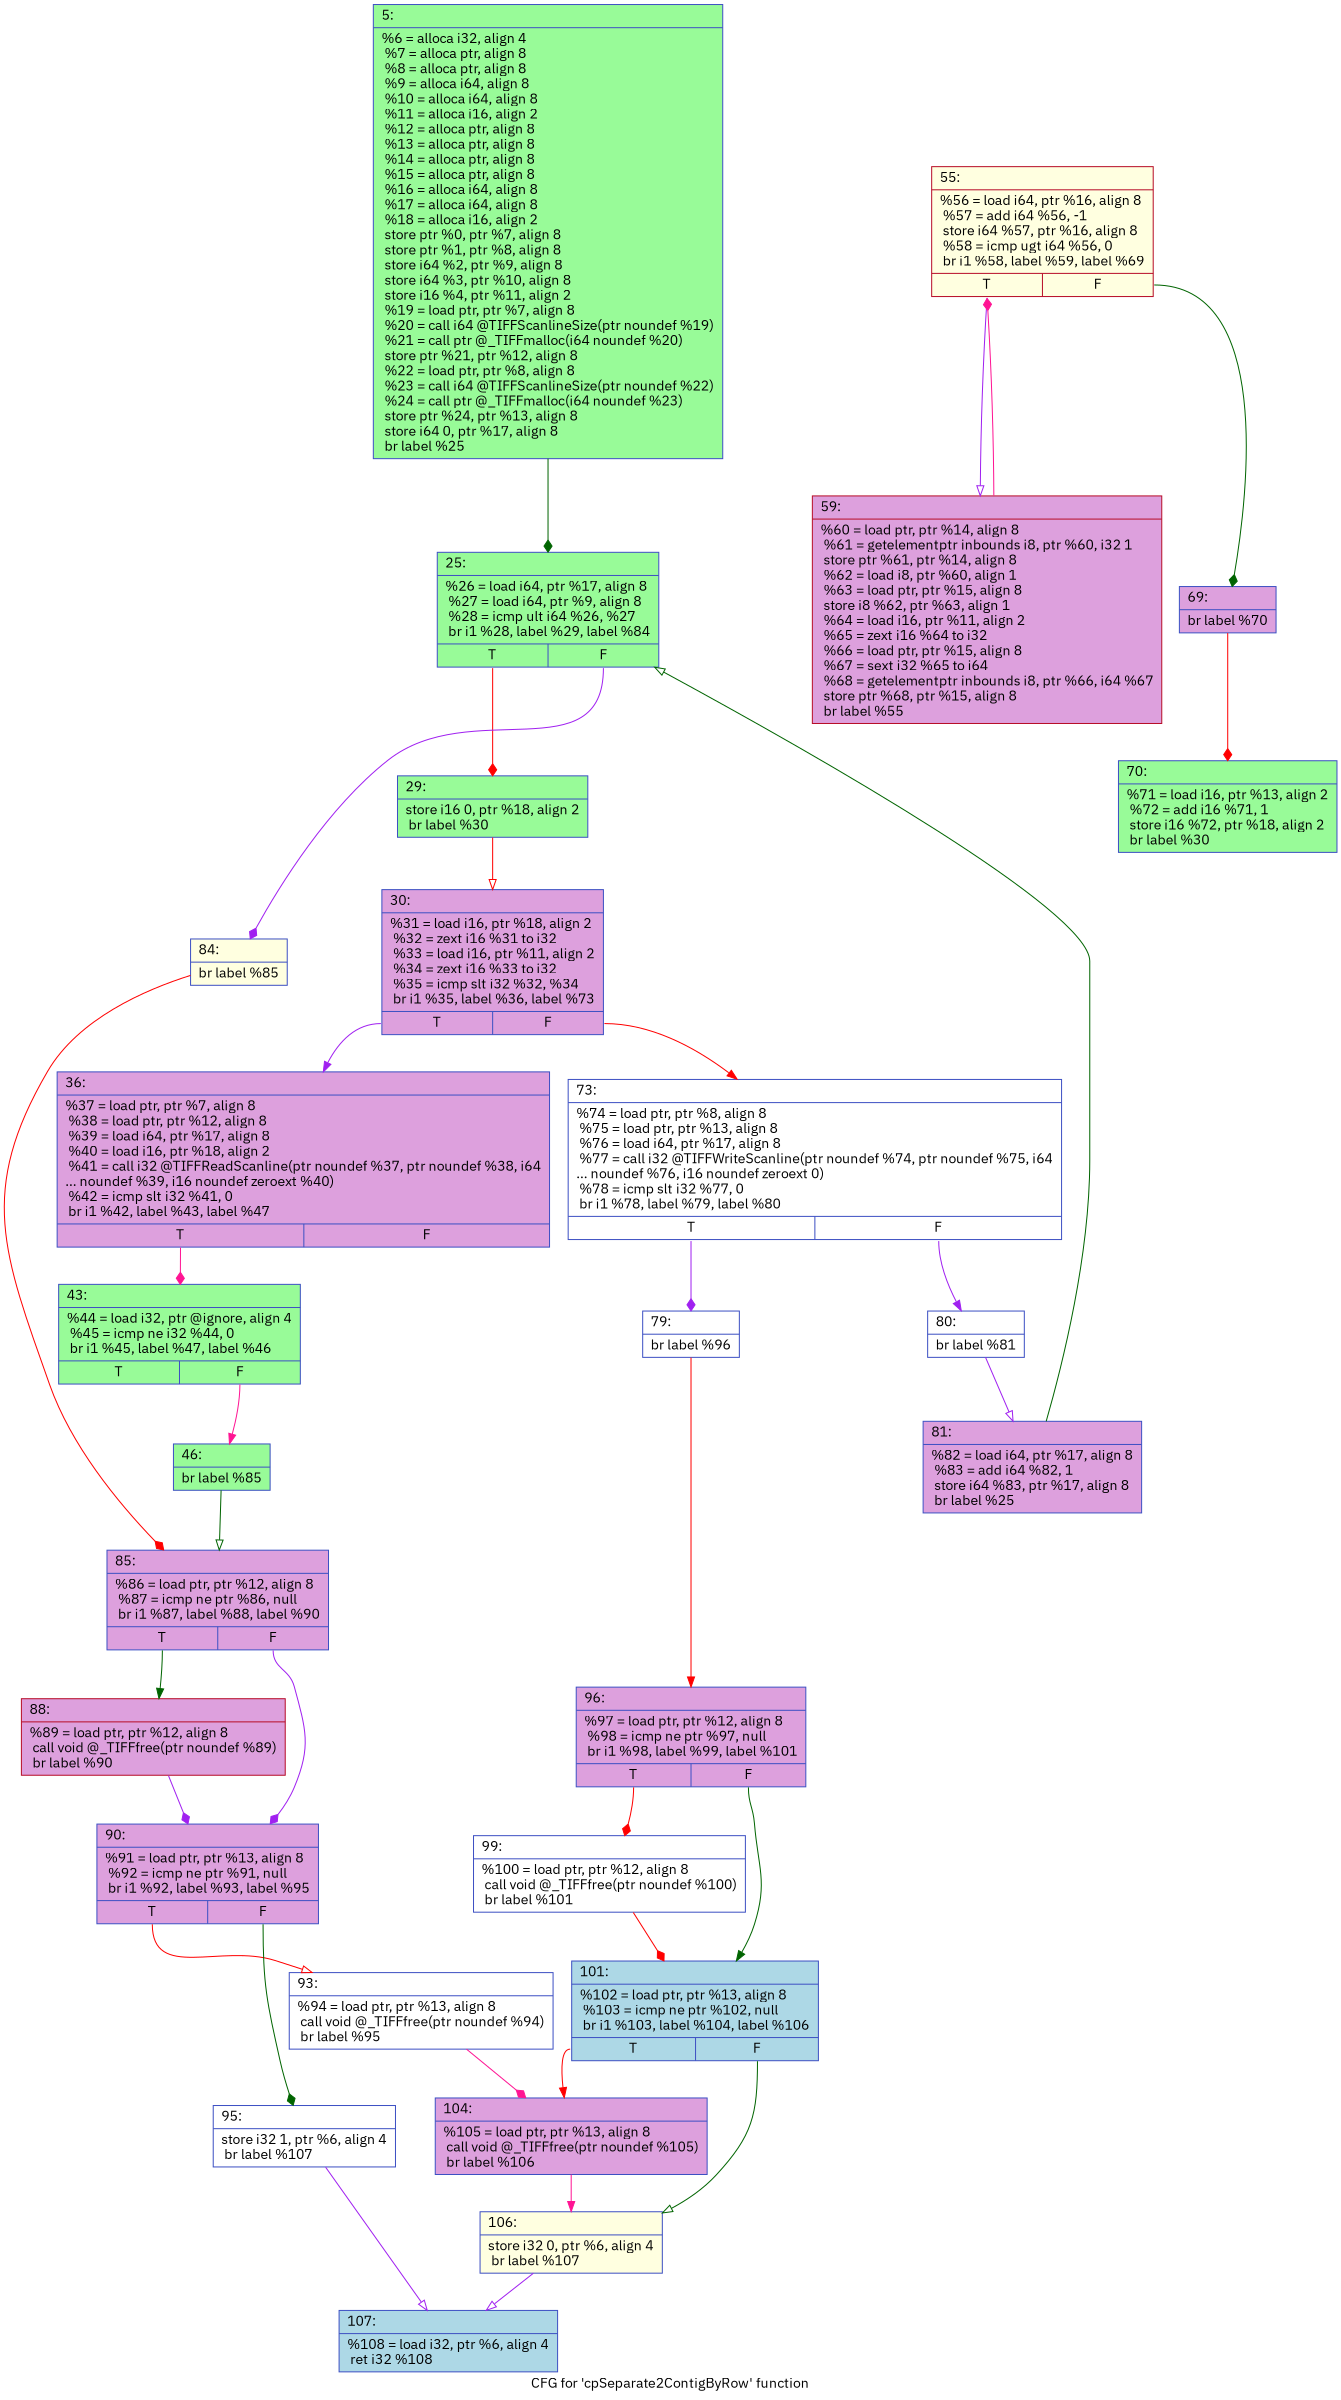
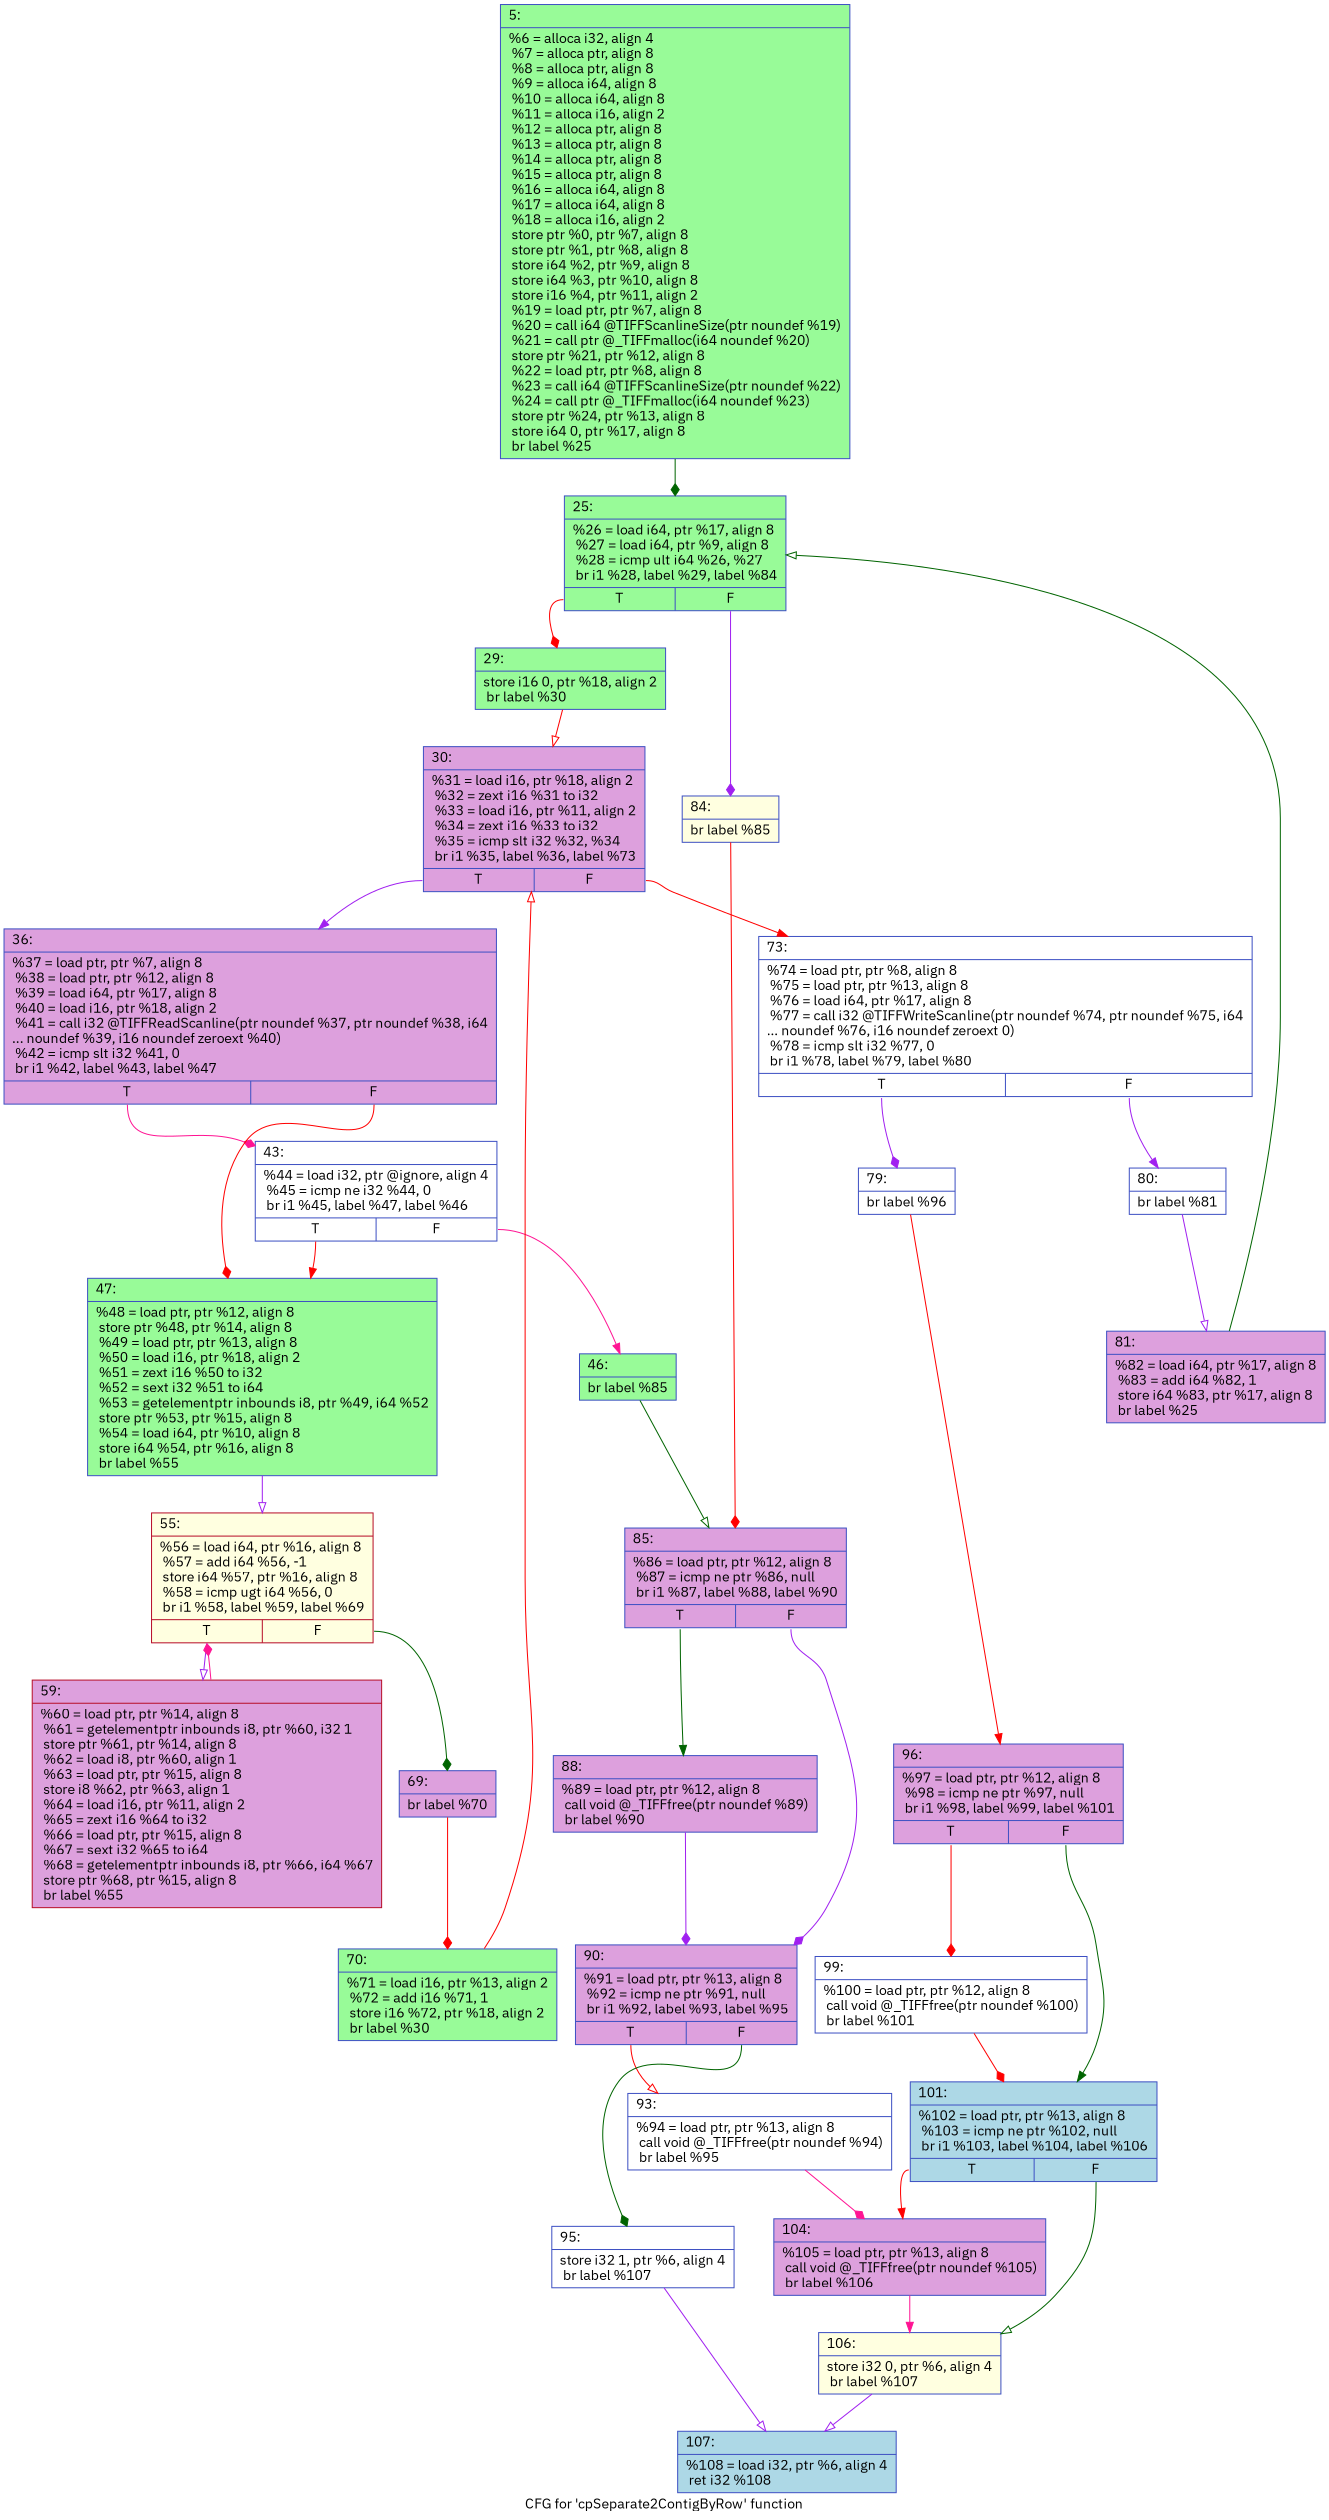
(179, 1334) -> (376, 1191)
none -> (262, 1377)
none -> (525, 1430)
(153, 1737) -> (685, 1794)
